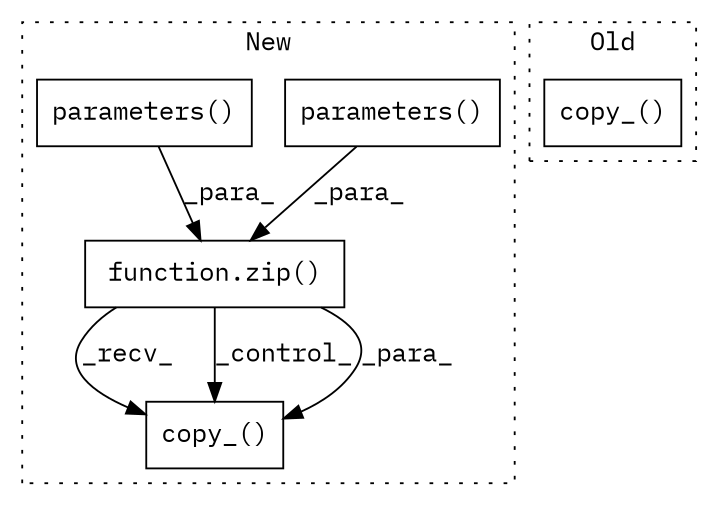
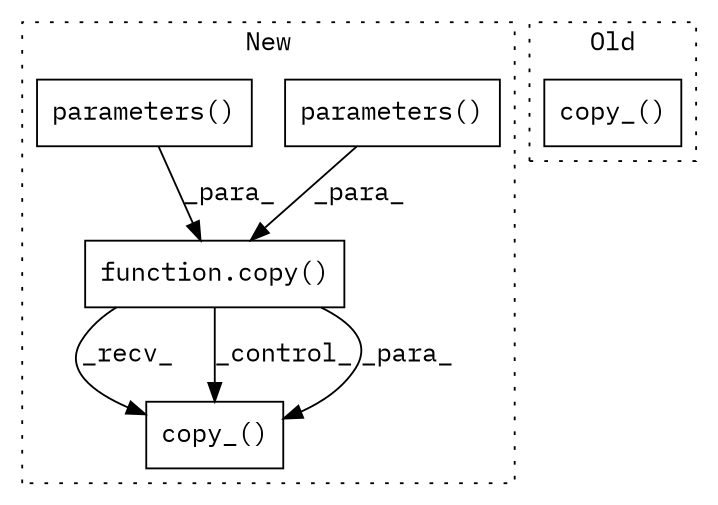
(215, 274) -> (215, 274)
